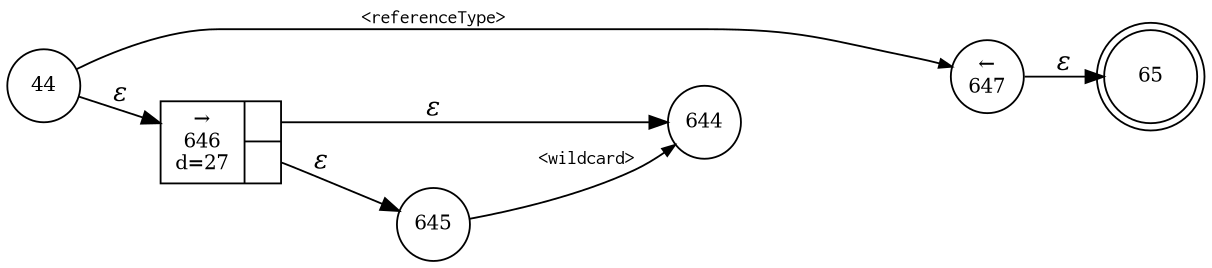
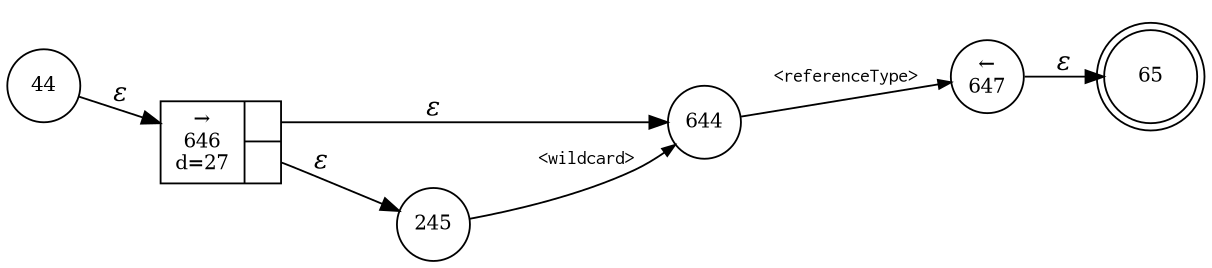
(506, 29) -> (840, 100)
(433, 224) -> (433, 224)
